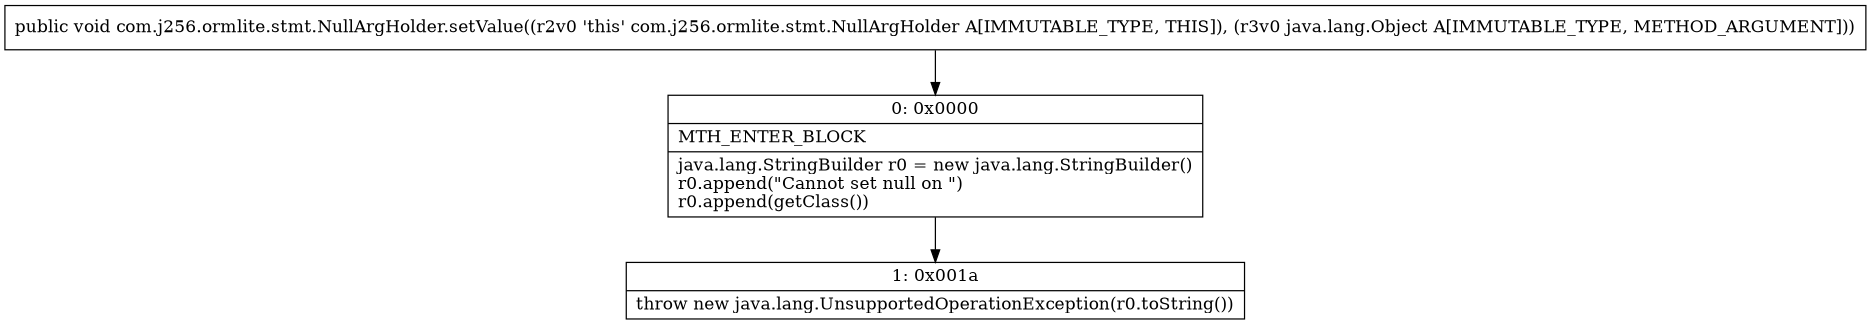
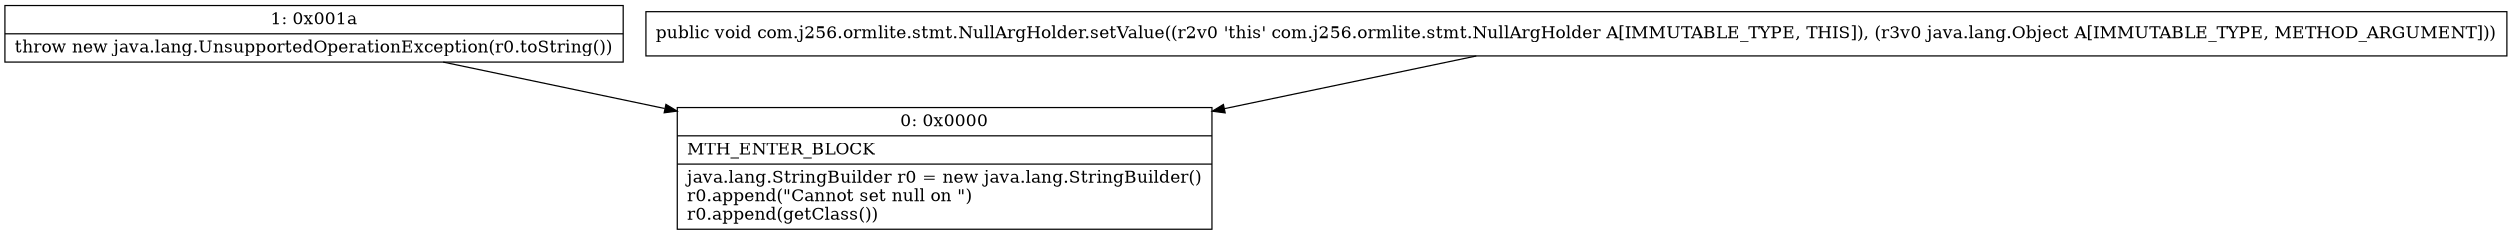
(935, 234) -> (554, 85)
